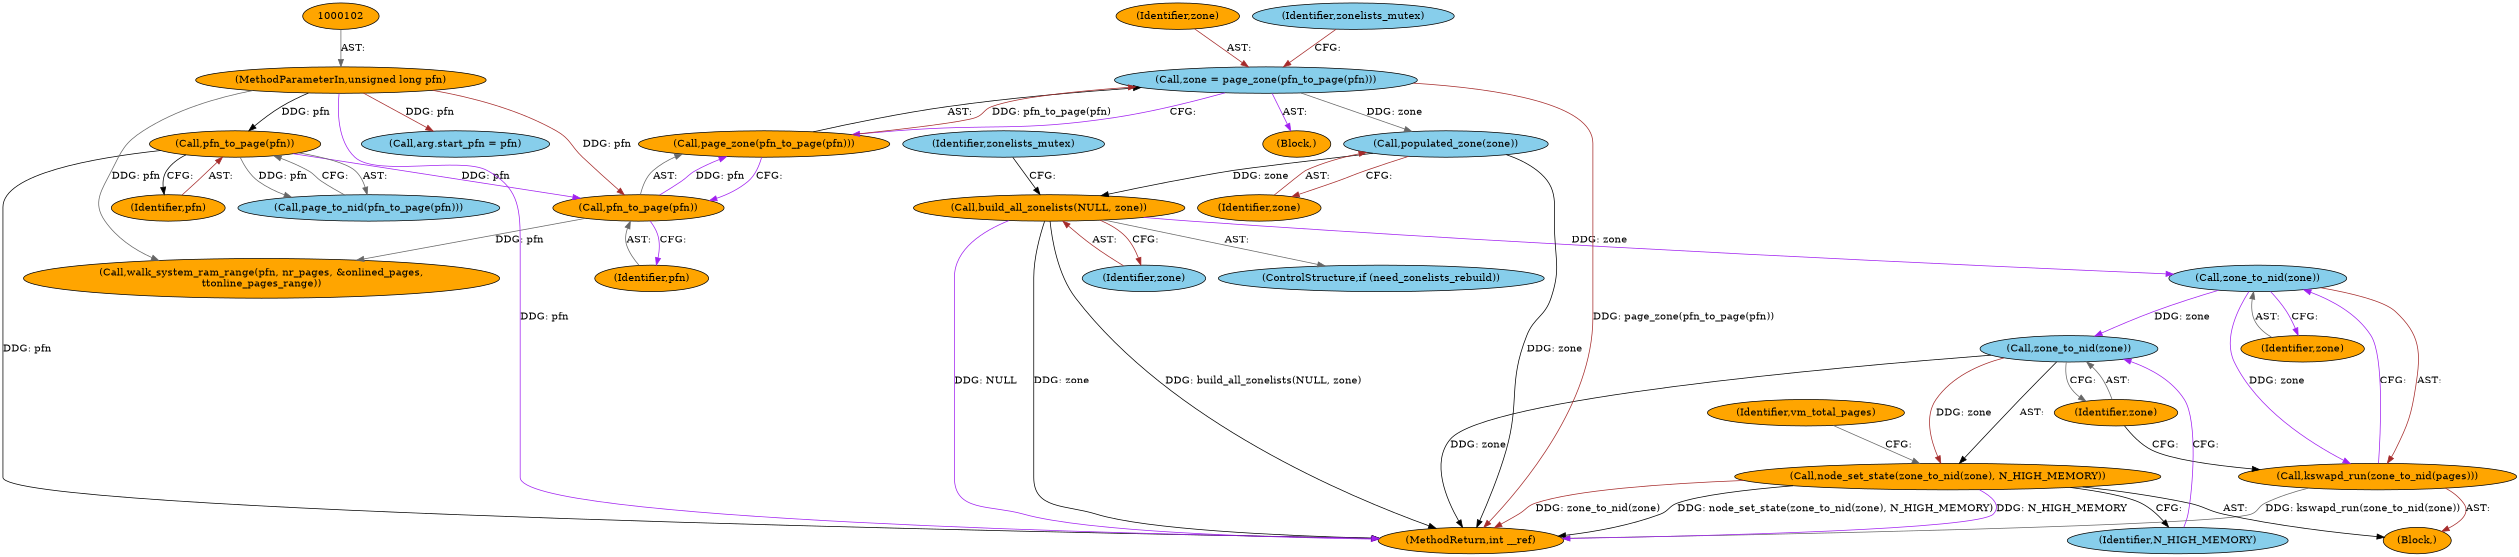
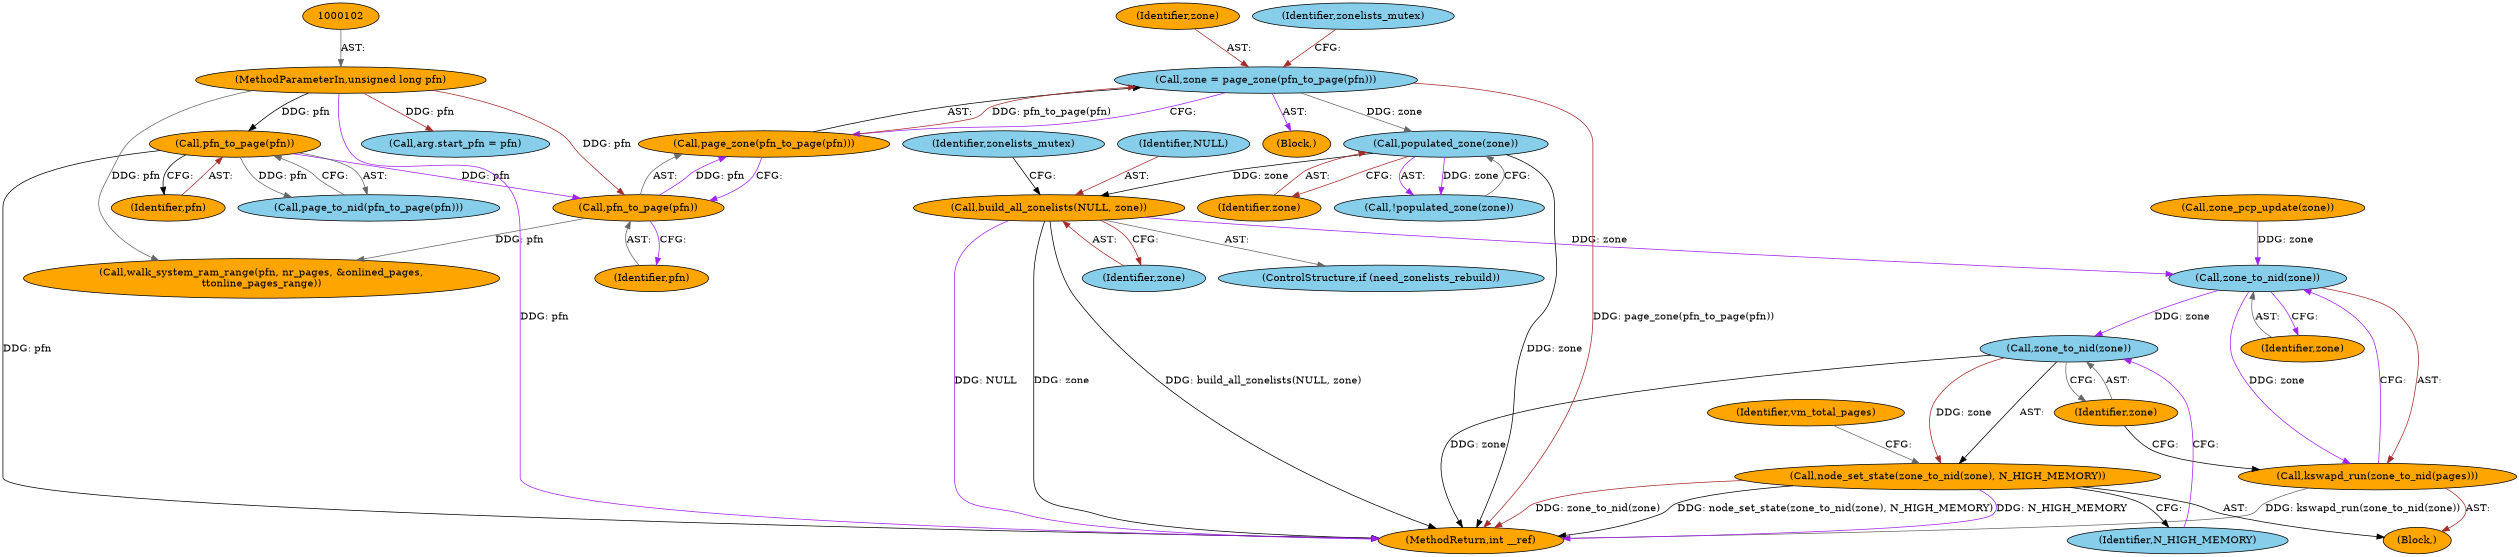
none -> (1184, 144)
none -> (1439, 208)
none -> (2258, 208)
